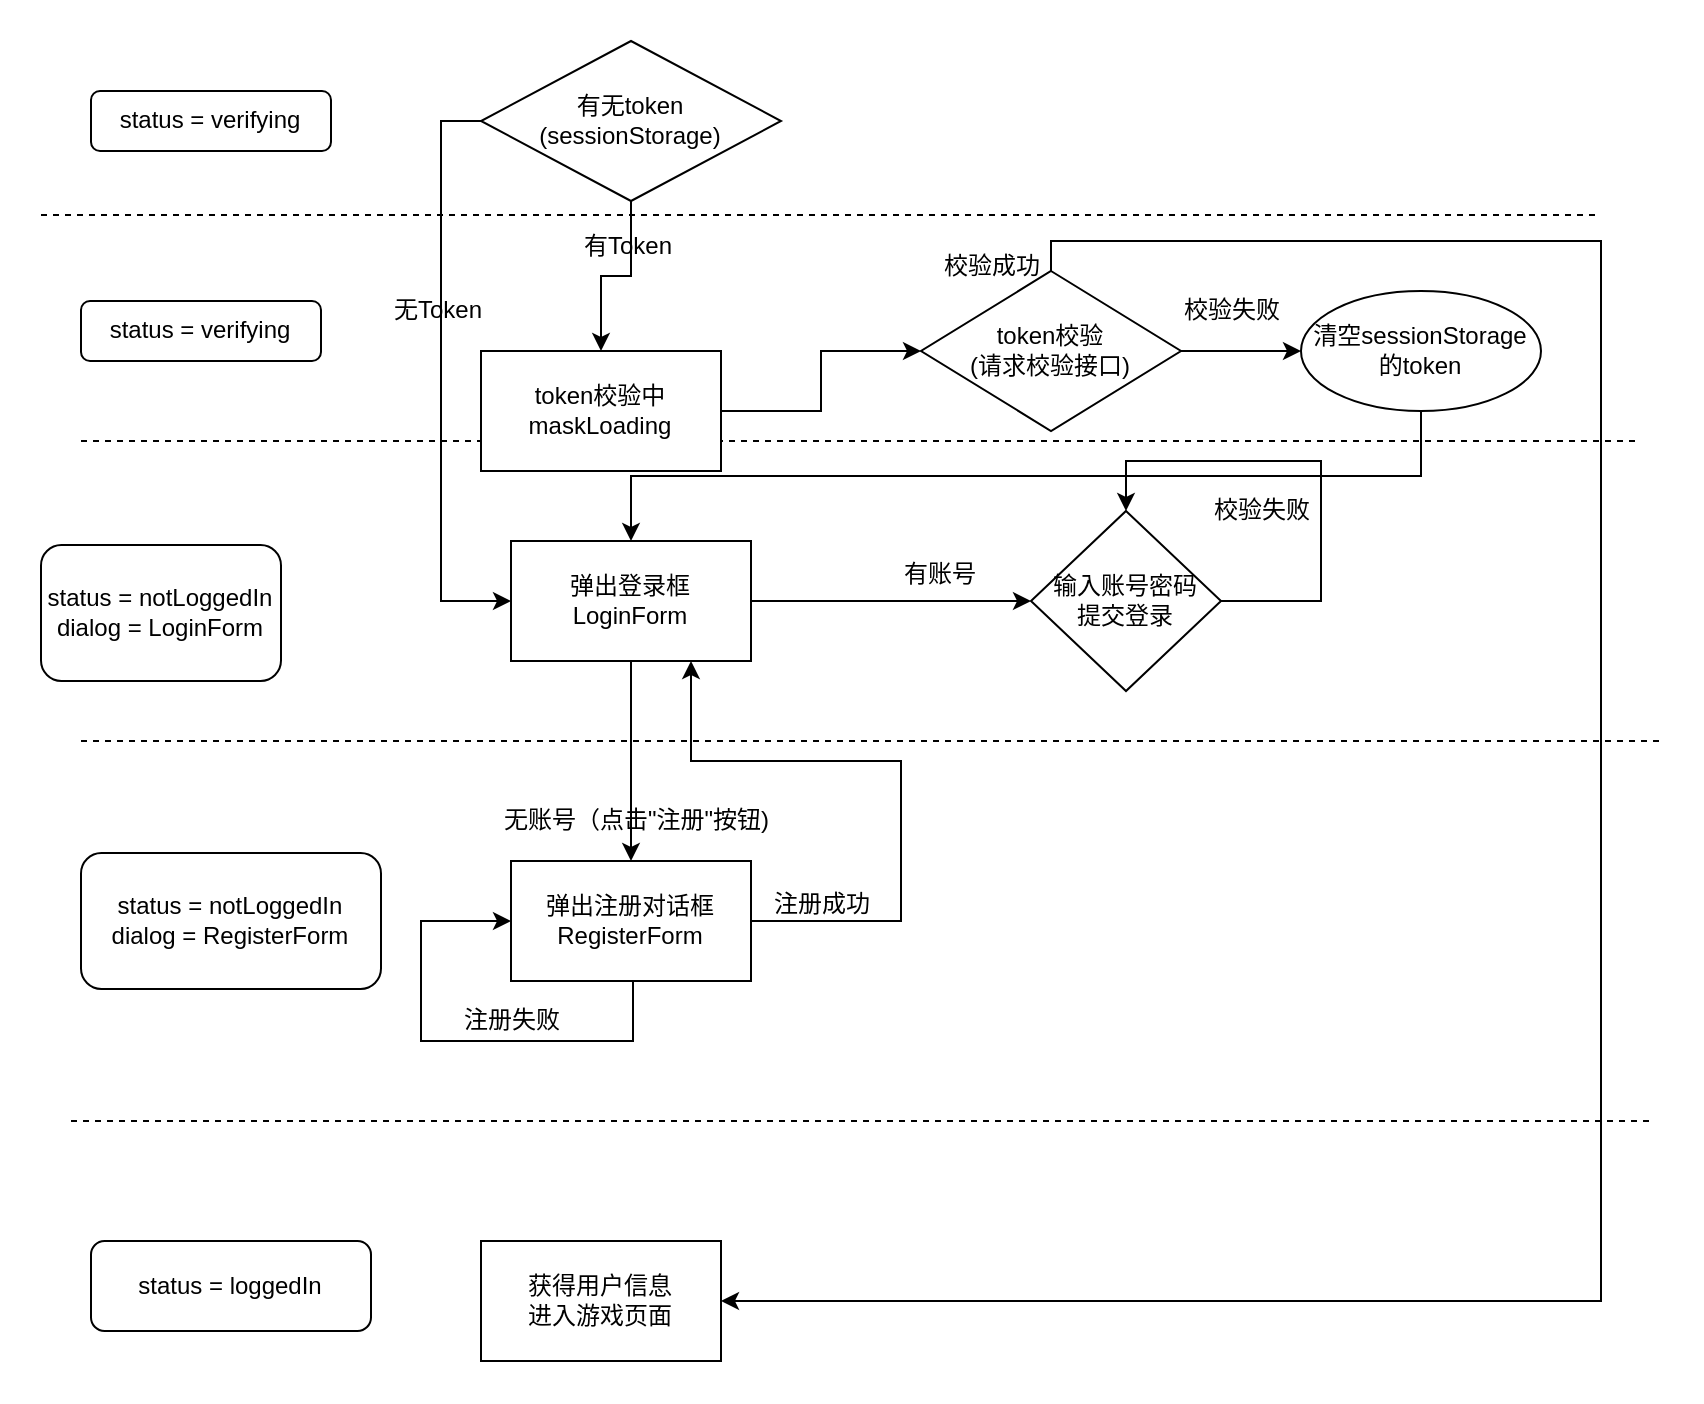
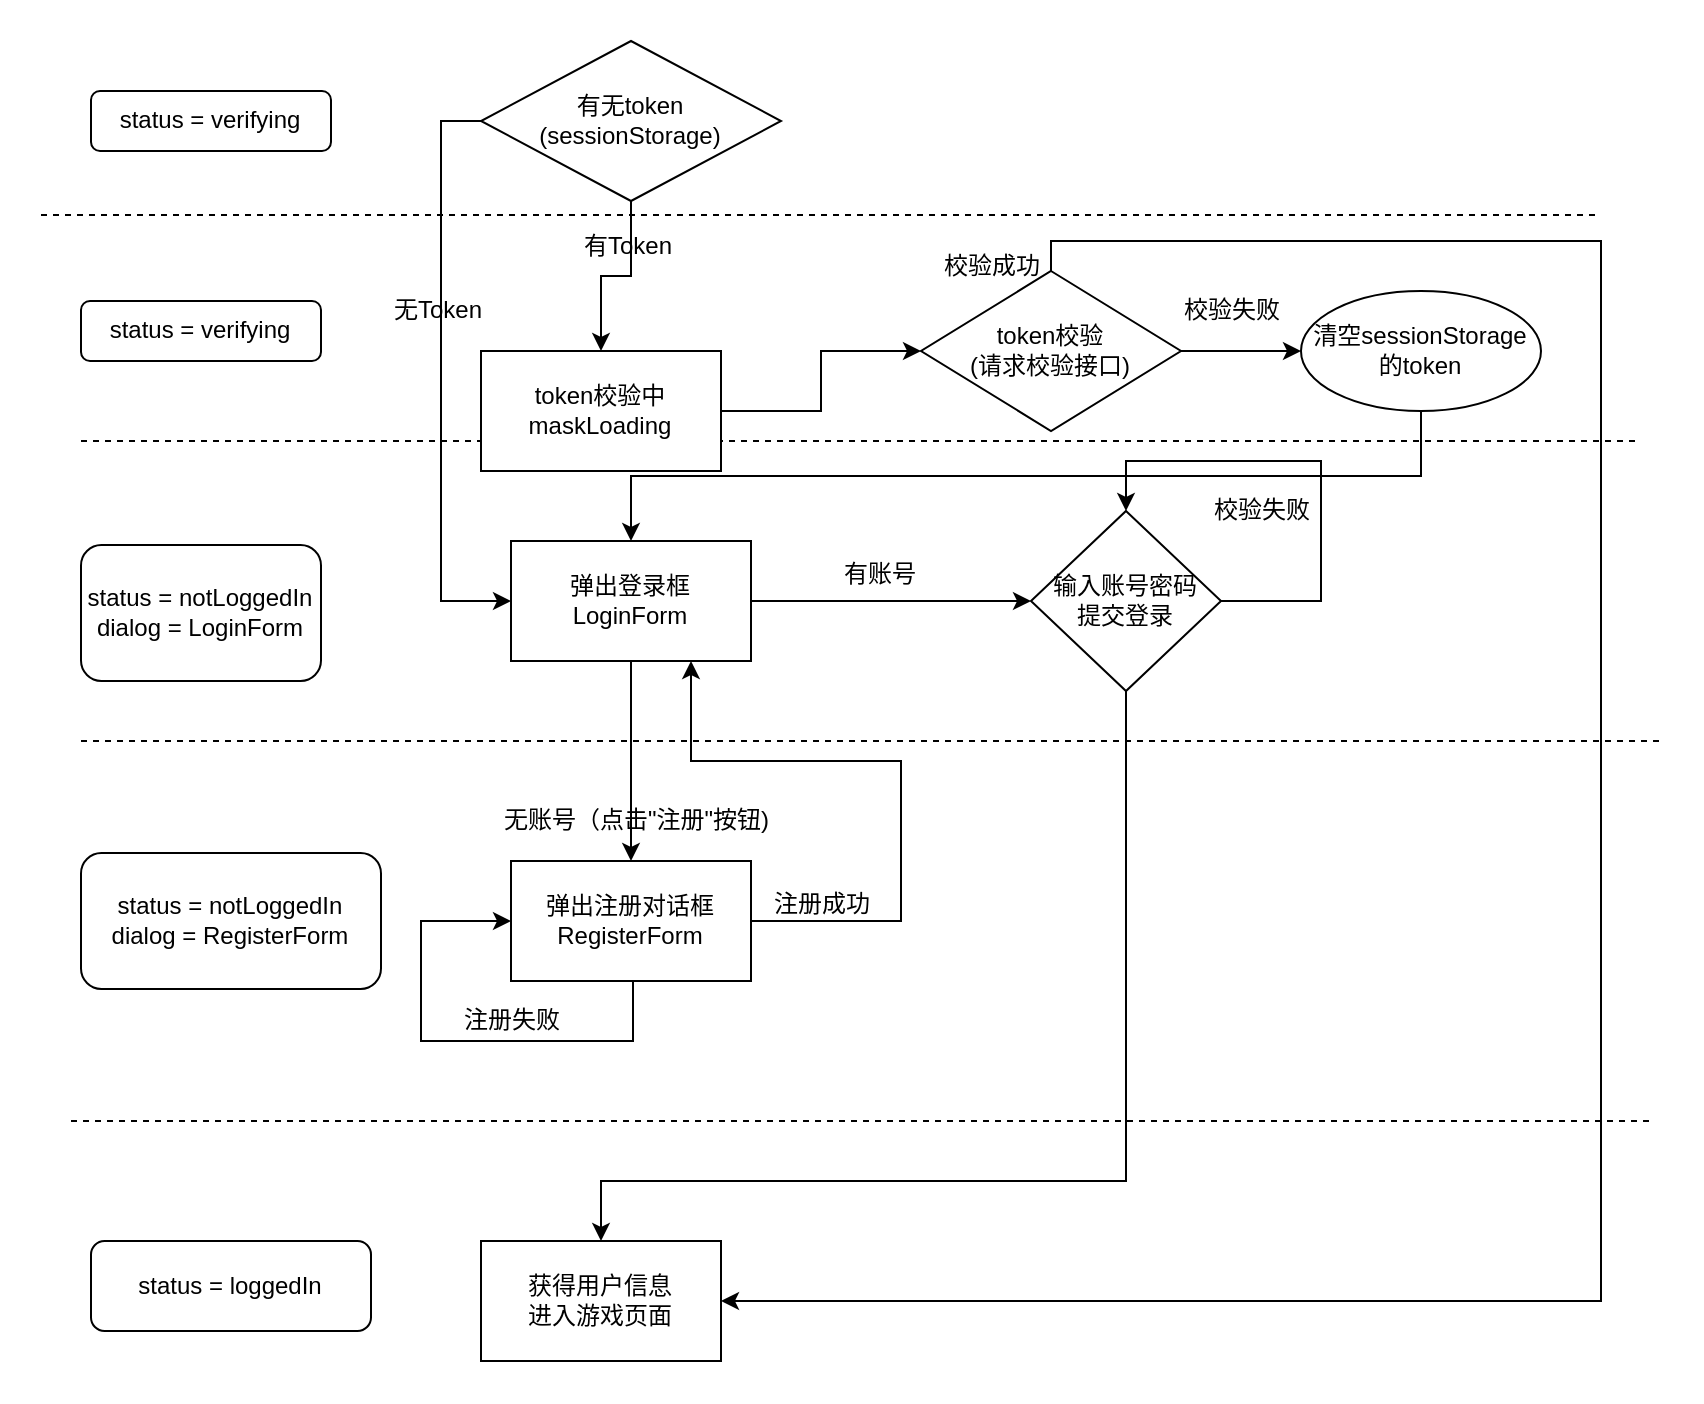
(951, 575) -> (891, 575)
(161, 613) -> (201, 613)
none -> (1085, 1181)
